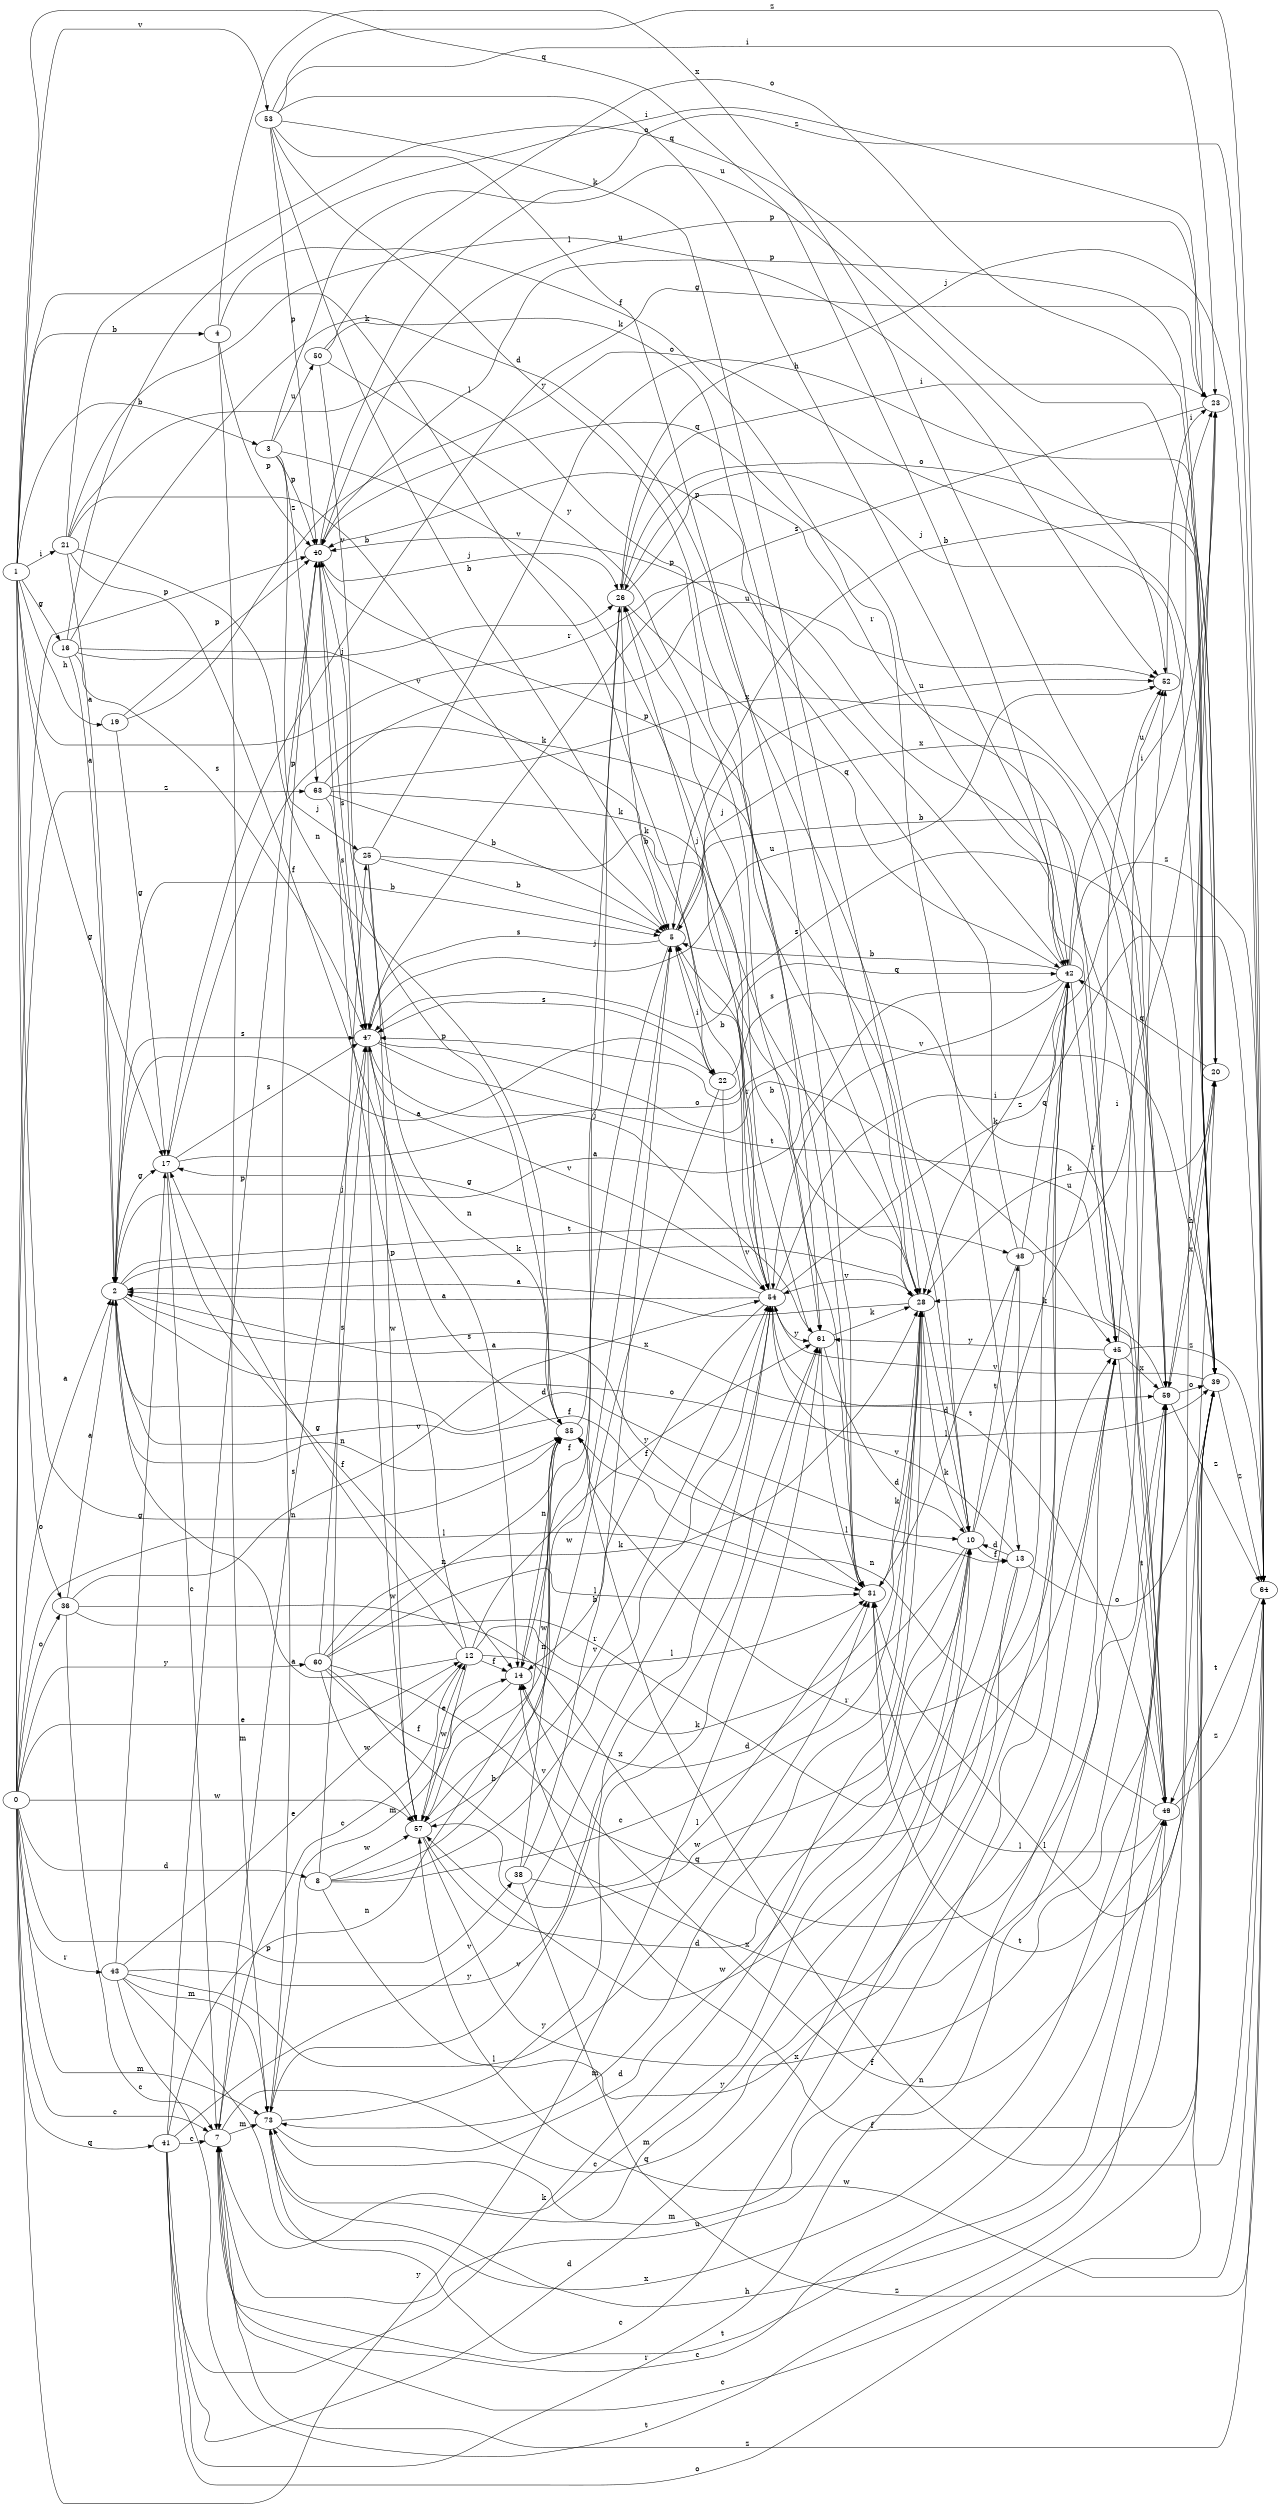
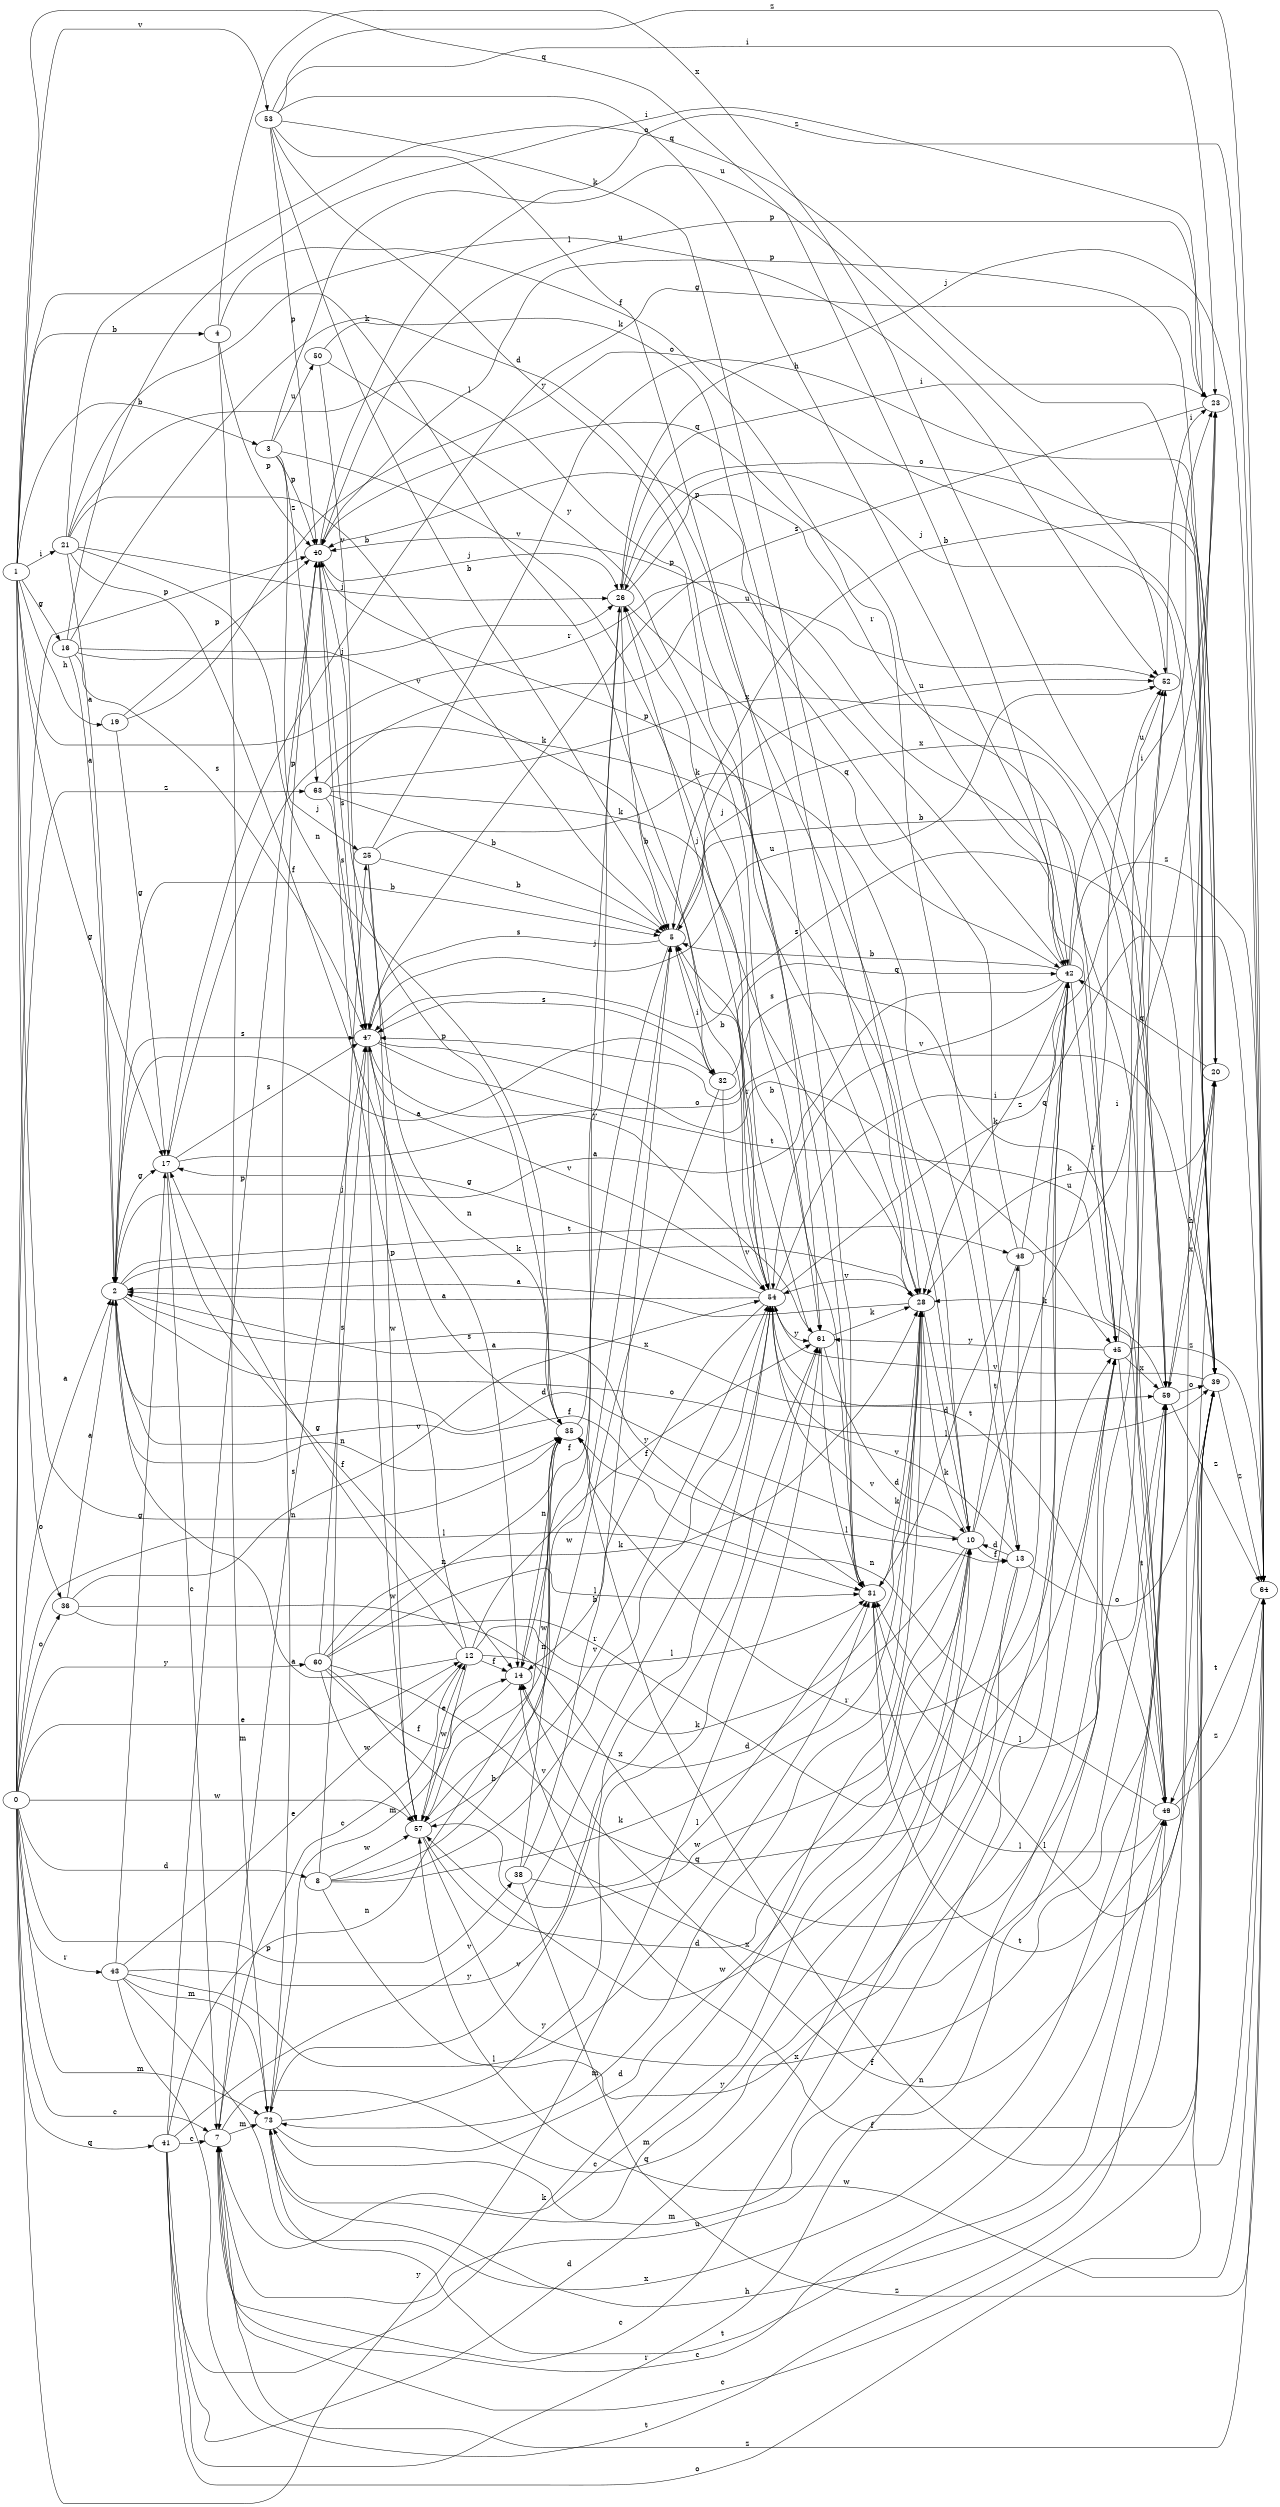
(1150, 361) -> none
none -> (352, 592)
(713, 939) -> (892, 944)
(723, 1081) -> (723, 1081)
(595, 1116) -> (595, 1116)
none -> (1135, 1317)
none -> (824, 1457)
(621, 1821) -> (621, 1821)
(87, 1900) -> none
